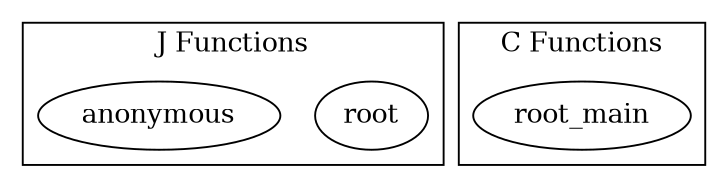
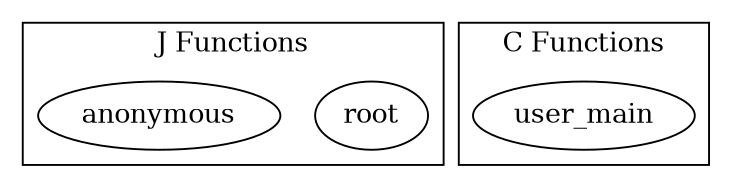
(582, 116) -> (584, 116)
